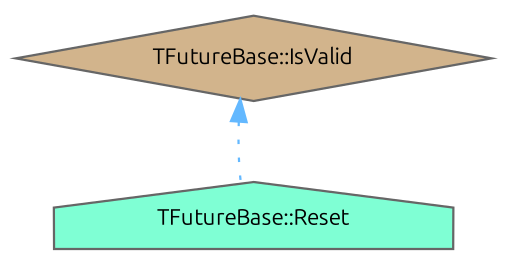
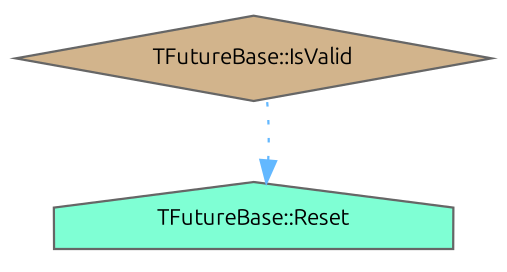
(239, 152) -> (269, 130)
